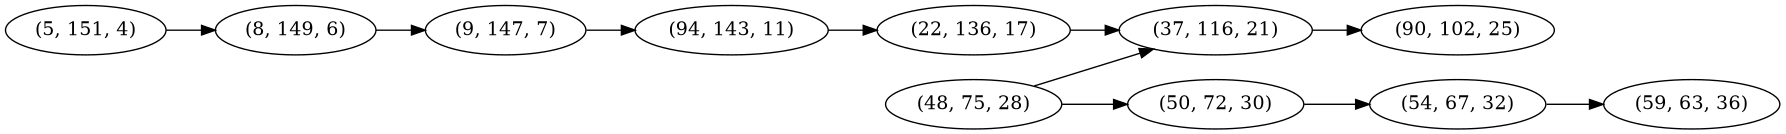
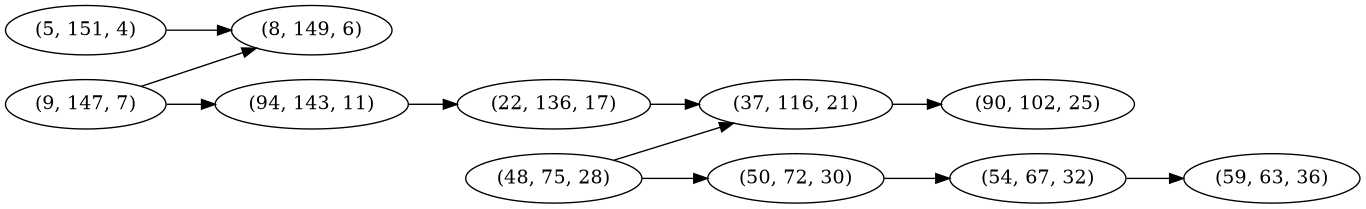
(394, 30) -> (192, 69)
